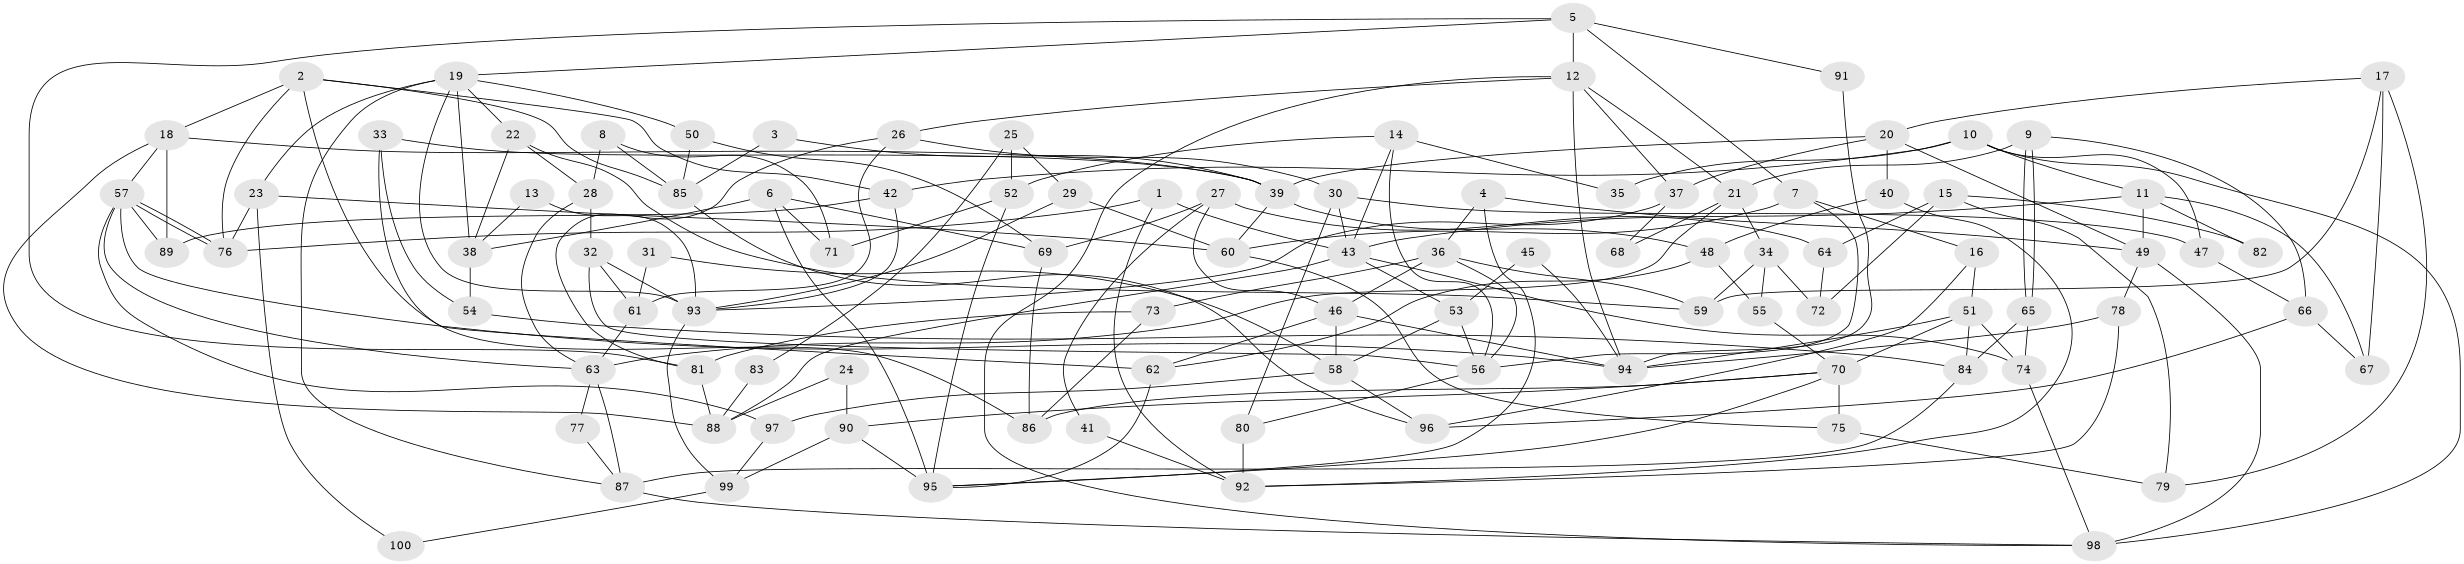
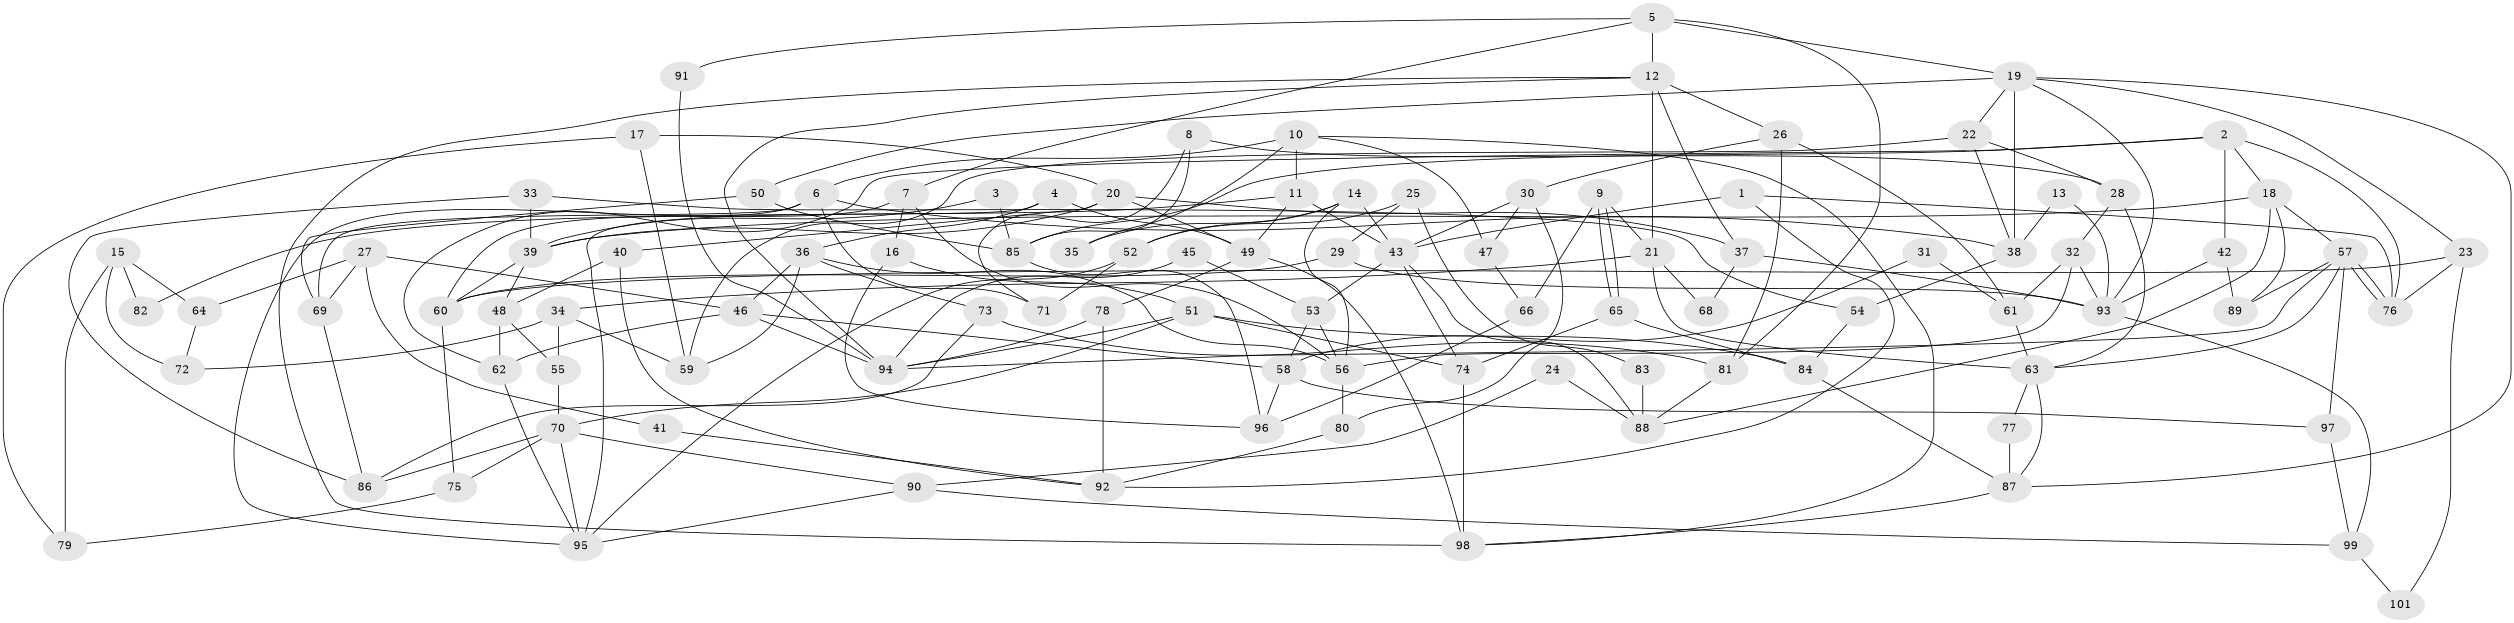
(1432, 172) -> (1054, 158)
(2367, 370) -> none
(401, 546) -> (2401, 605)
